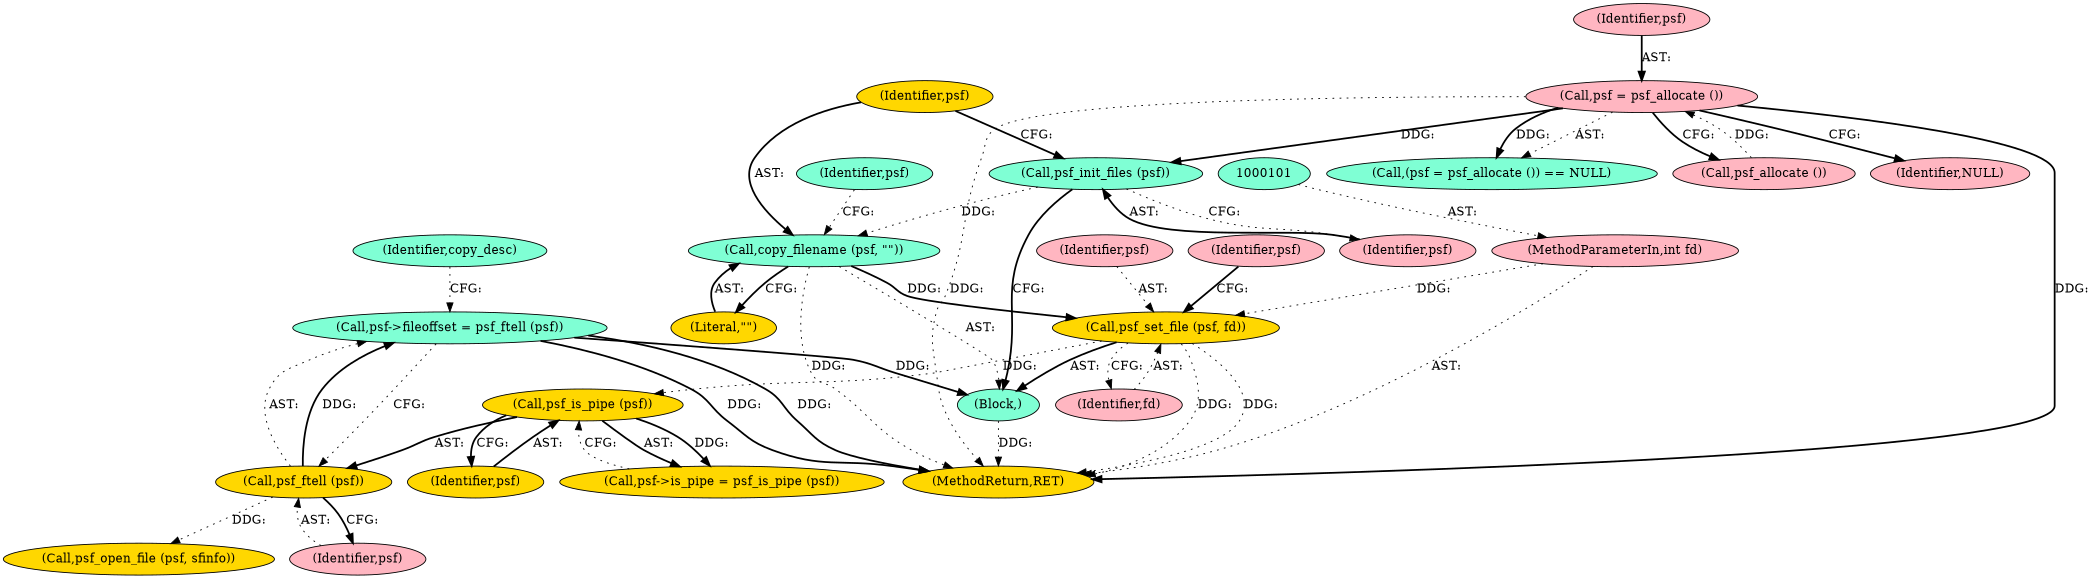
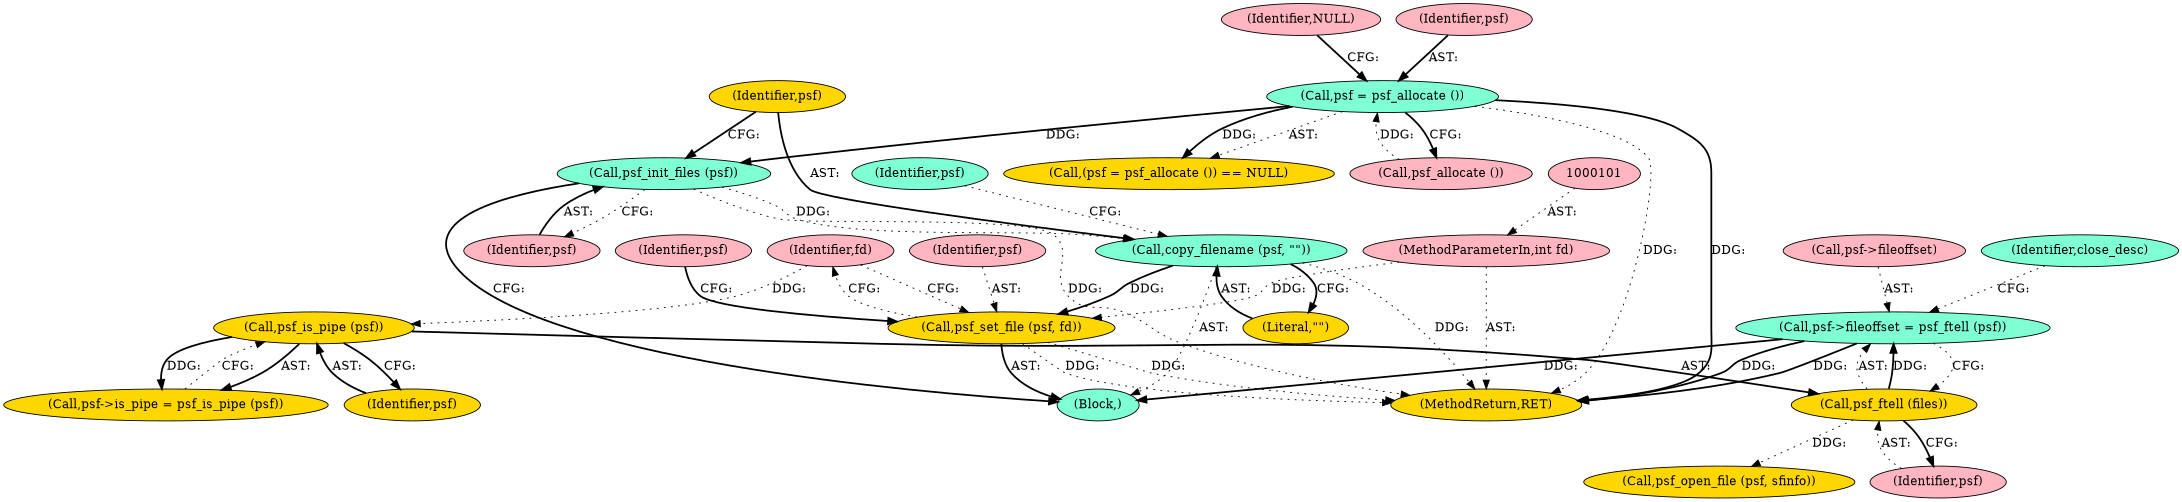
(1642, 97) -> (1383, 97)
(1797, 134) -> (1338, 55)
(1264, 174) -> (1594, 174)
(1492, 174) -> (1169, 174)
(450, 251) -> (2080, 251)
none -> (1874, 251)
(1170, 366) -> (945, 289)
(884, 378) -> (617, 312)
(998, 439) -> (1063, 257)
(304, 482) -> (1884, 405)
